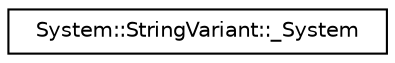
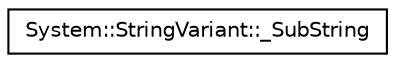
(198, 32) -> (198, 32)
